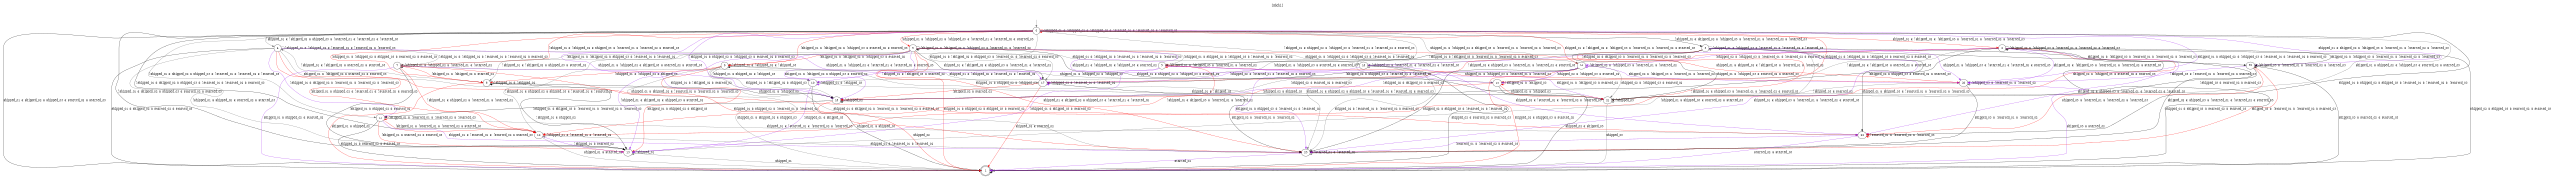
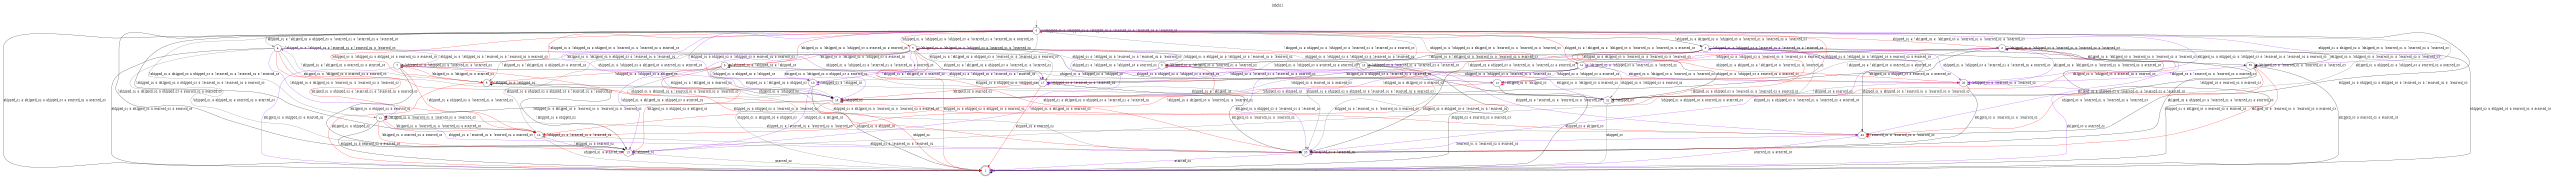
(1550, 96) -> none
(784, 161) -> (784, 161)
(1343, 164) -> none
